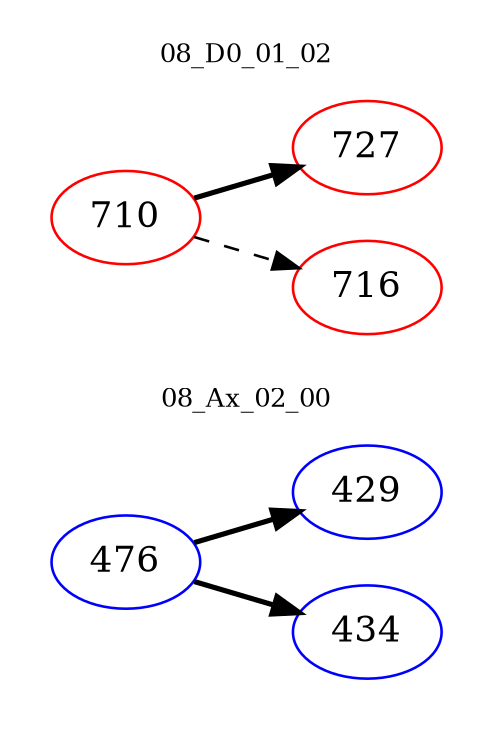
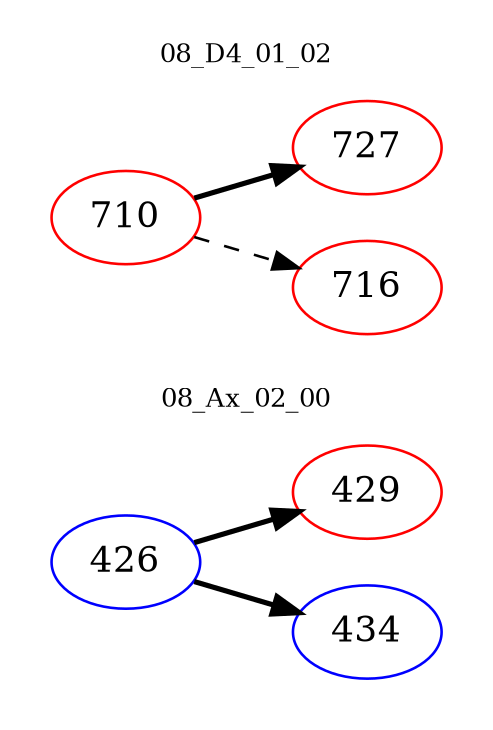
(247, 56) -> (247, 56)
(367, 492) -> (367, 492)
(126, 562) -> (126, 562)
